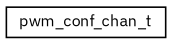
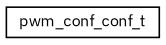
(86, 22) -> (83, 22)
